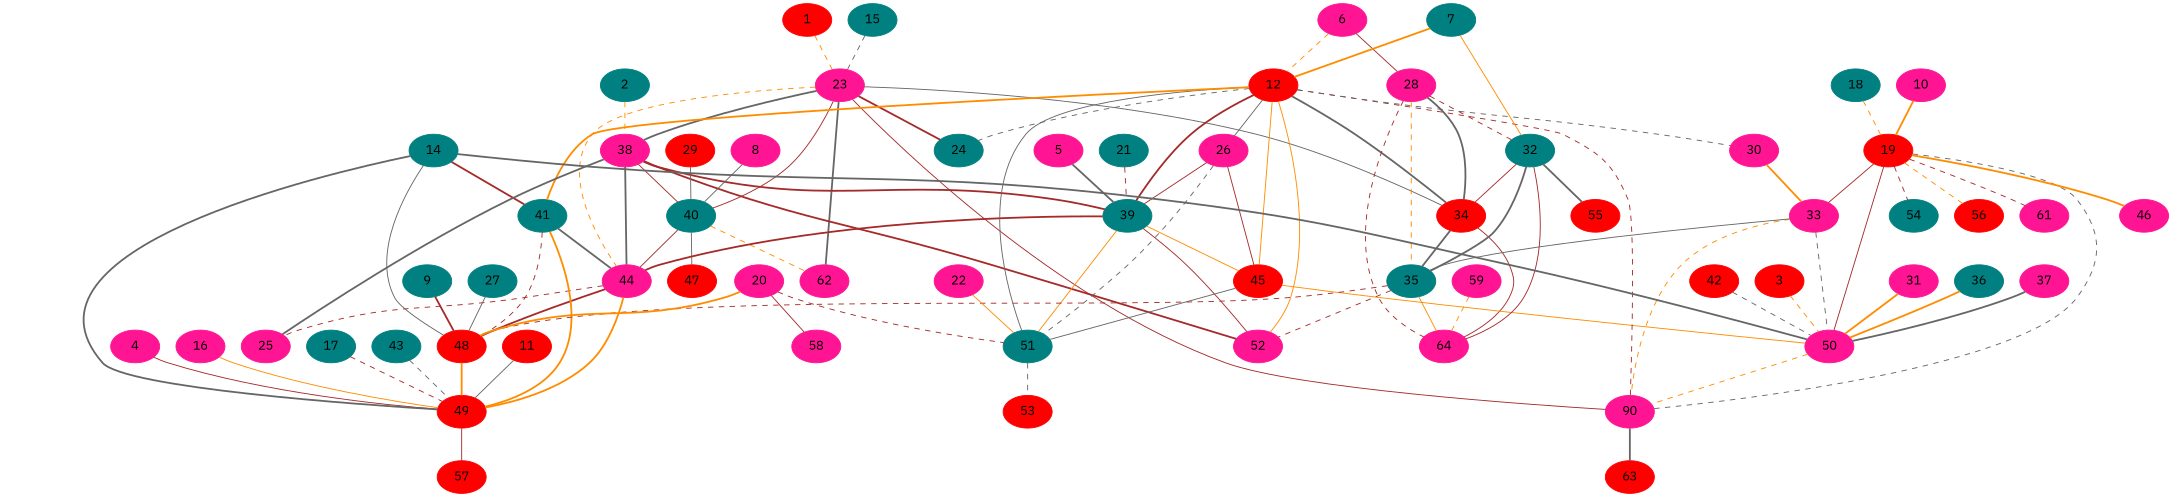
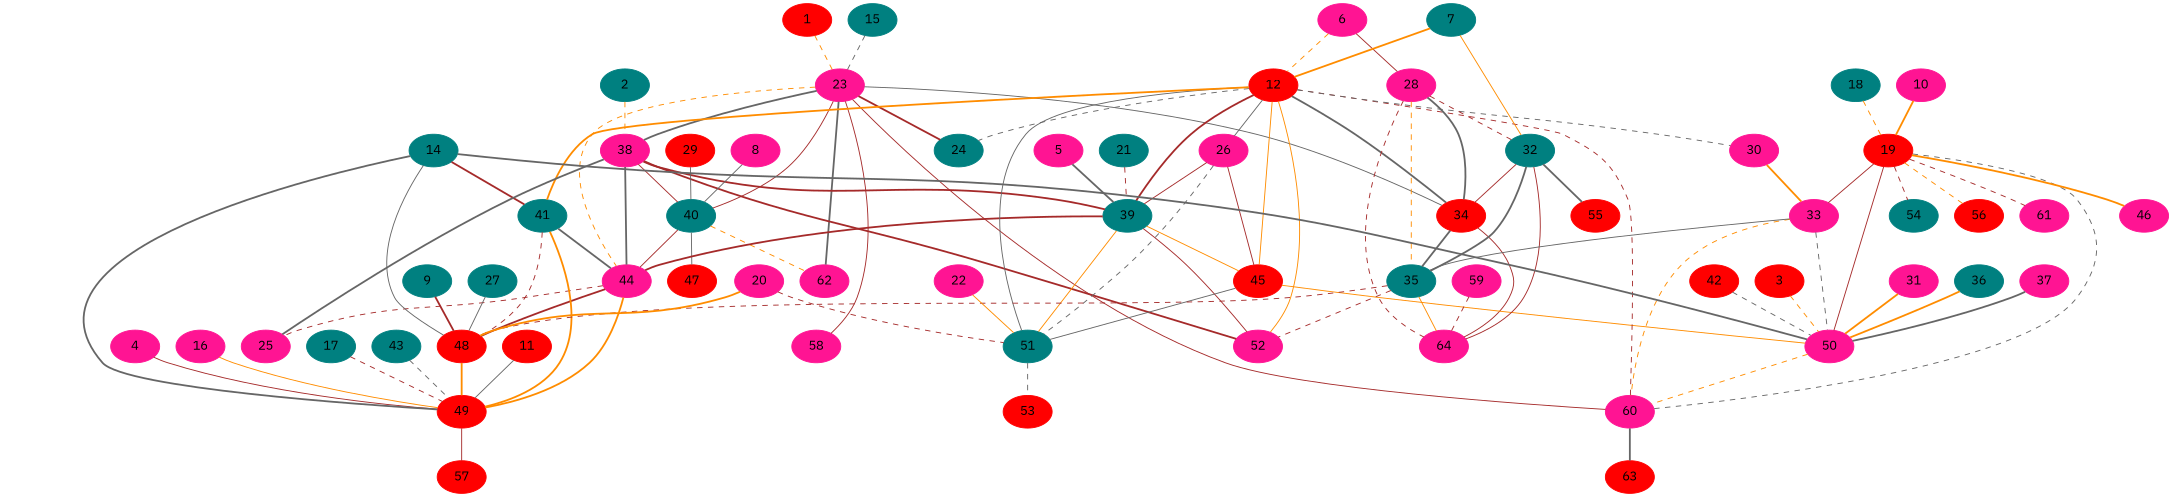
(788, 314) -> (868, 221)
(1460, 314) -> (1460, 314)
(1630, 412) -> (1630, 412)
